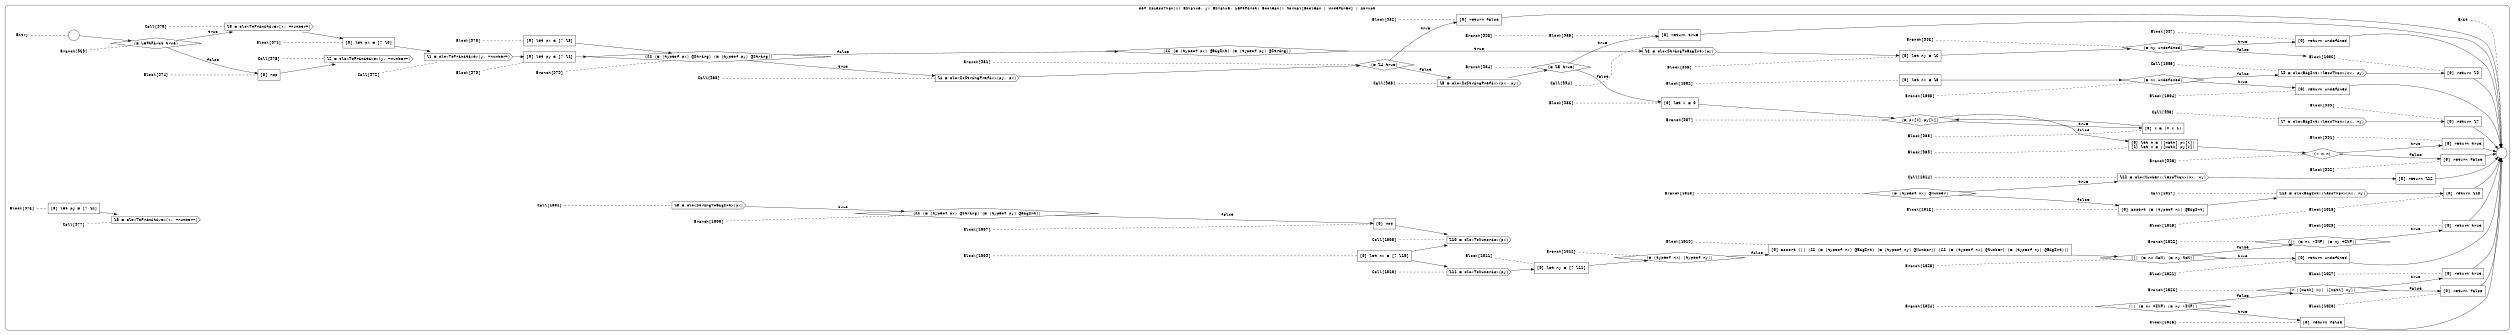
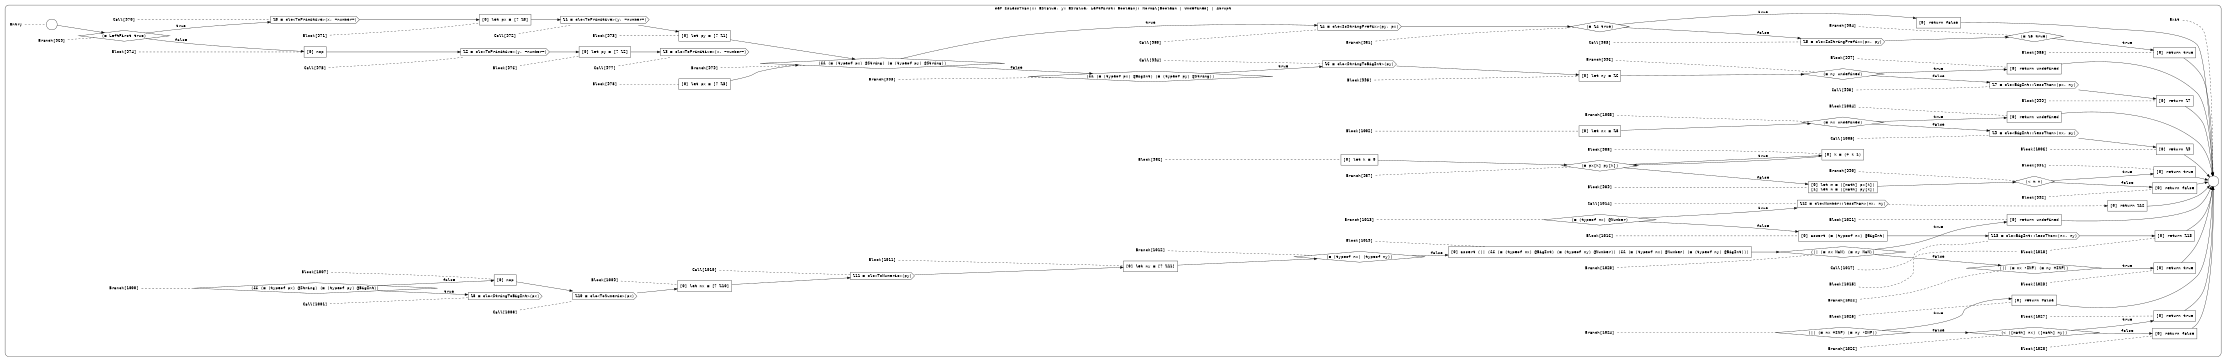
(1384, 20) -> none
(1521, 36) -> (976, 78)
none -> (563, 52)
(2247, 53) -> (1929, 79)
(1614, 92) -> none
(2301, 178) -> (1996, 206)
(824, 209) -> (421, 293)
(1428, 248) -> (656, 291)
